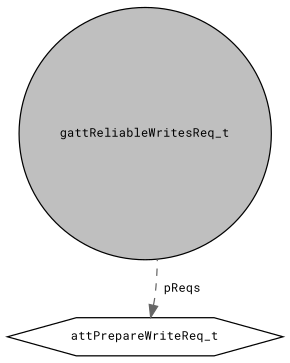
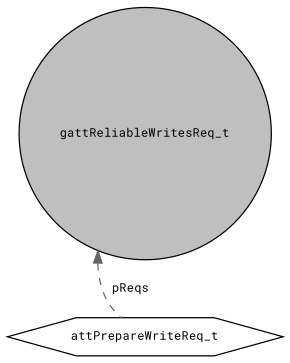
(156, 282) -> (104, 293)
